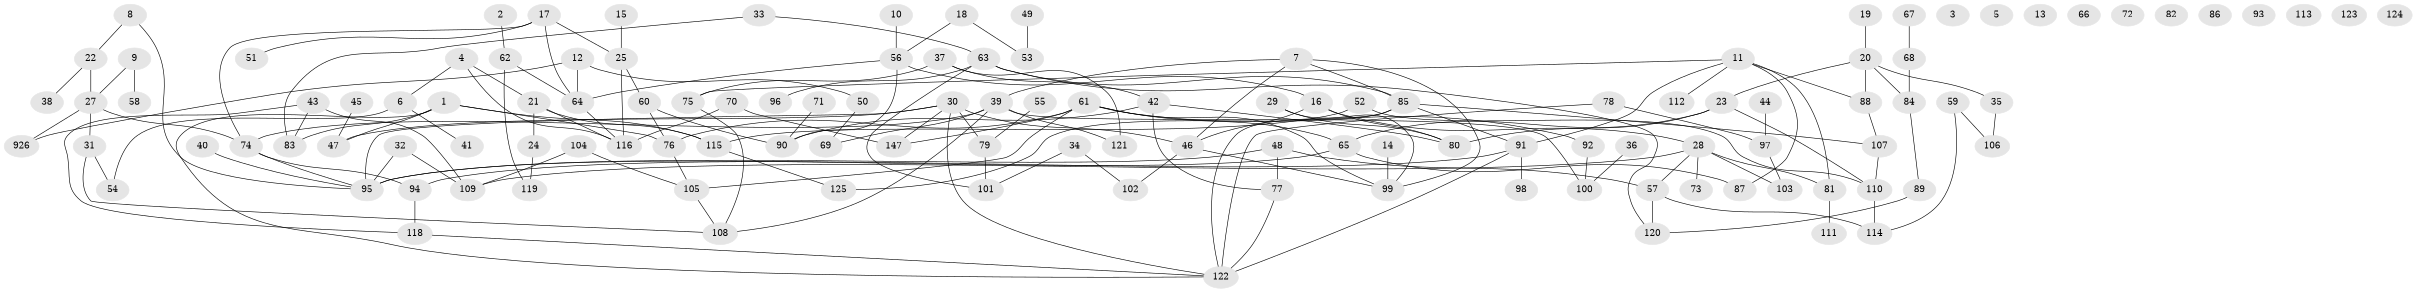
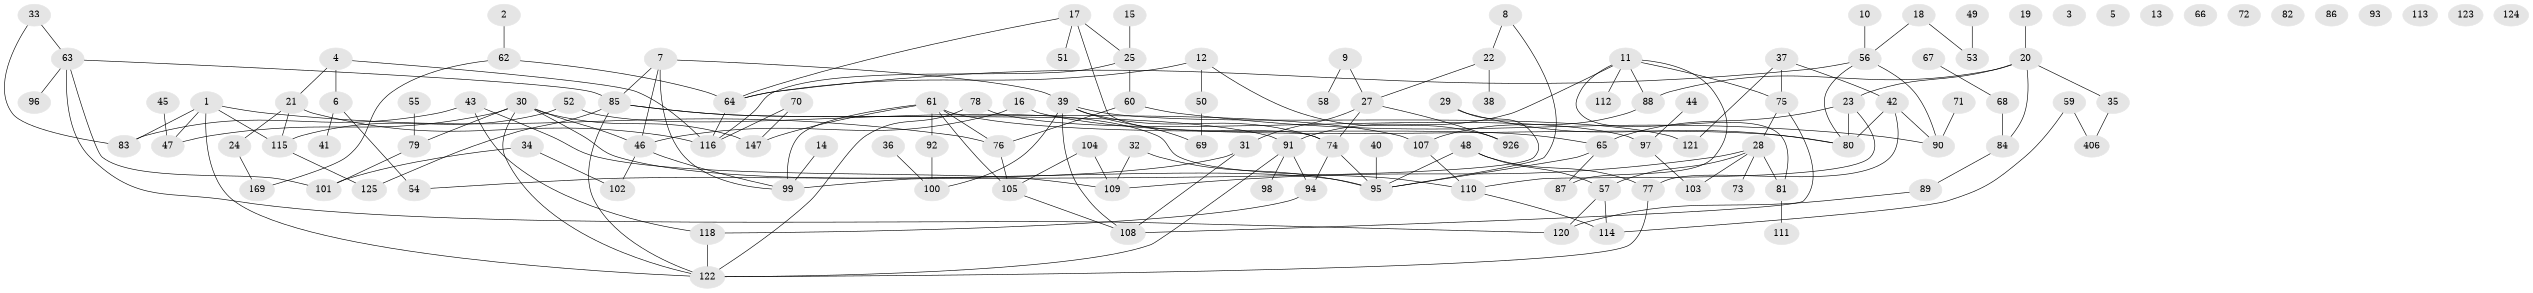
(1106, 81) -> (1825, 98)
(1461, 131) -> (1770, 124)
(1992, 146) -> (2092, 146)
(530, 190) -> (257, 190)
